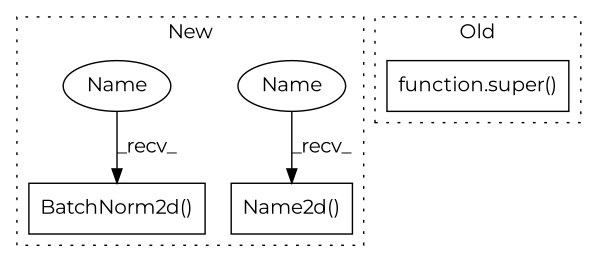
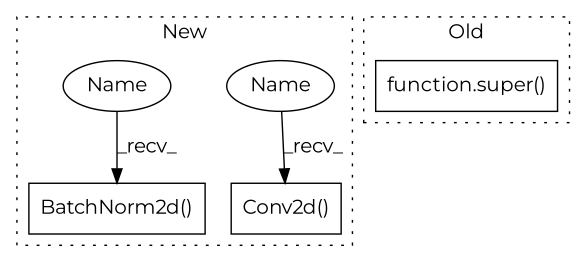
(292, 209) -> (286, 209)
